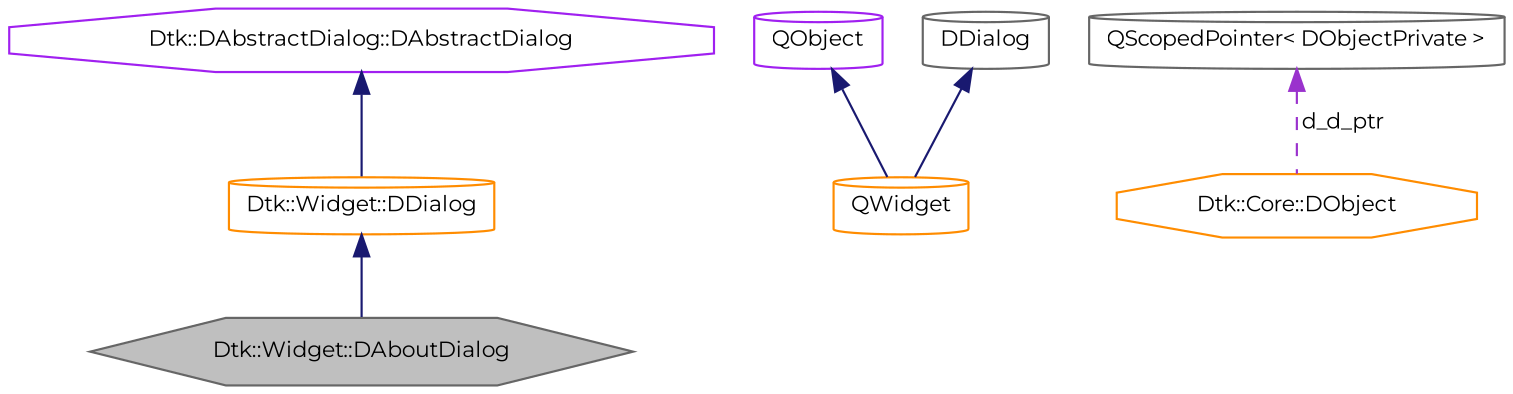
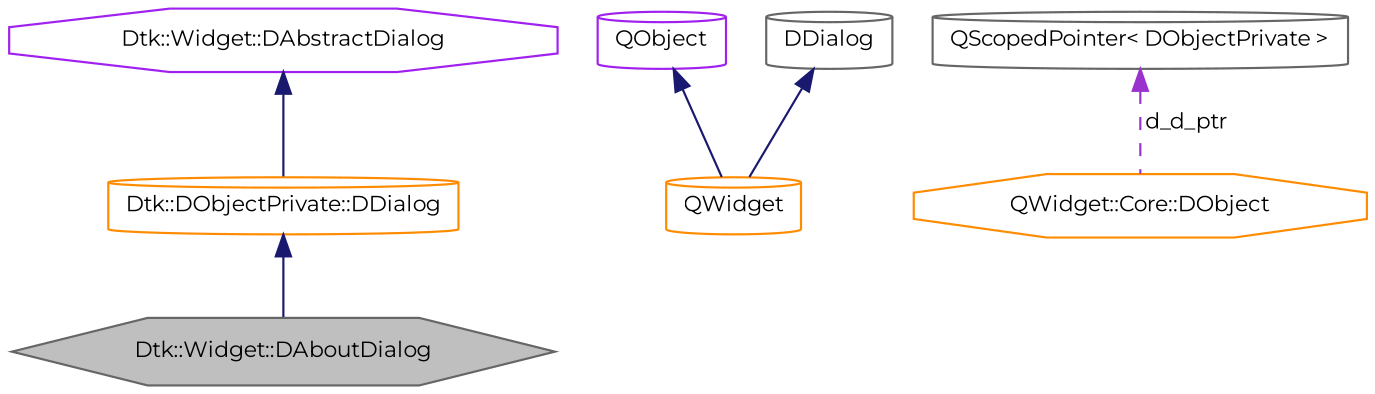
(362, 40) -> (283, 40)
(362, 206) -> (283, 206)
(1297, 206) -> (1140, 206)
